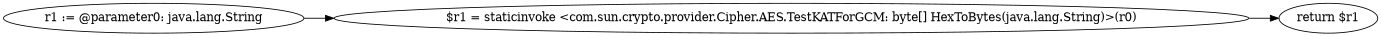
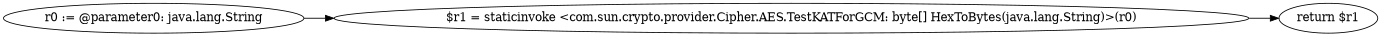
(154, 18) -> (154, 18)
